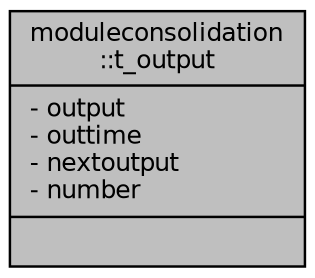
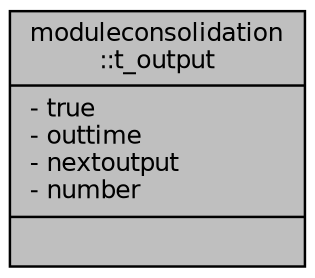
(78, 109) -> (63, 109)
